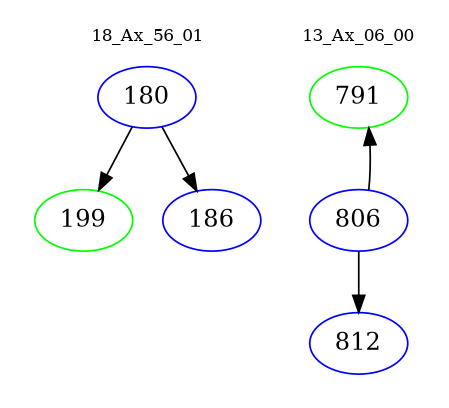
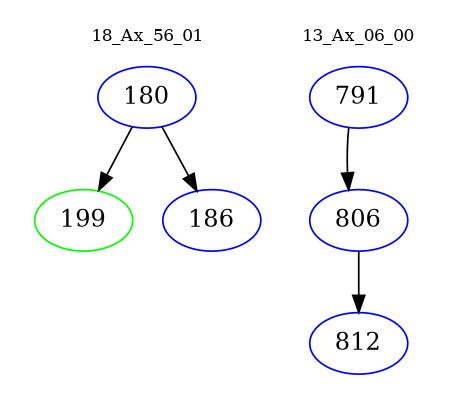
(359, 97) -> (359, 97)
(370, 168) -> (347, 150)
